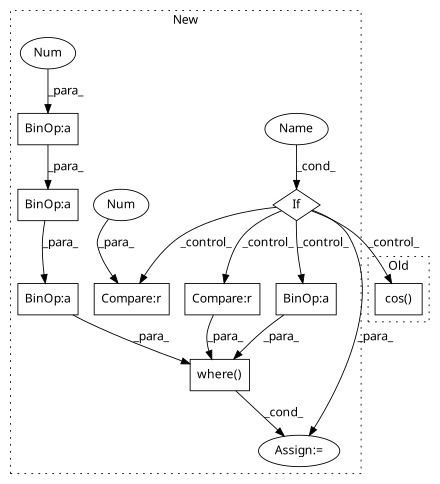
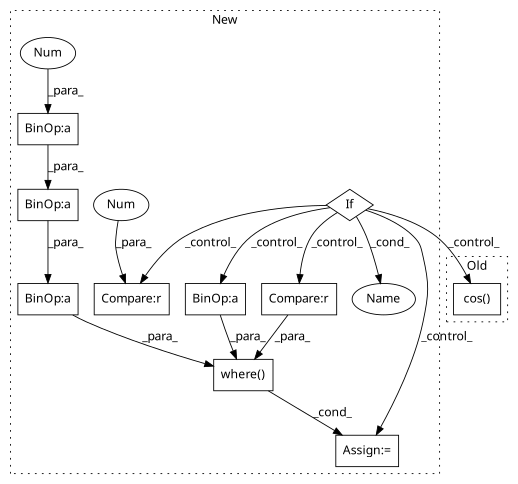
(297, 163) -> (370, 245)
(375, 337) -> (447, 337)
(299, 451) -> (367, 451)
